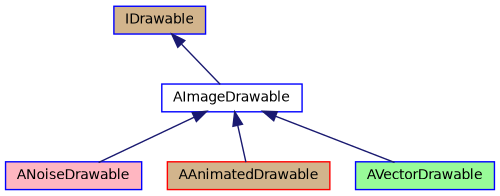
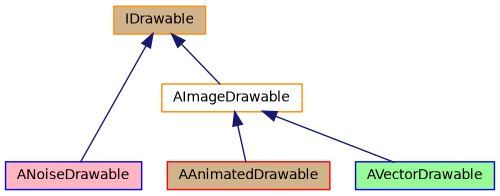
(160, 20) -> (160, 20)
(232, 98) -> (232, 98)
(146, 140) -> (113, 104)
